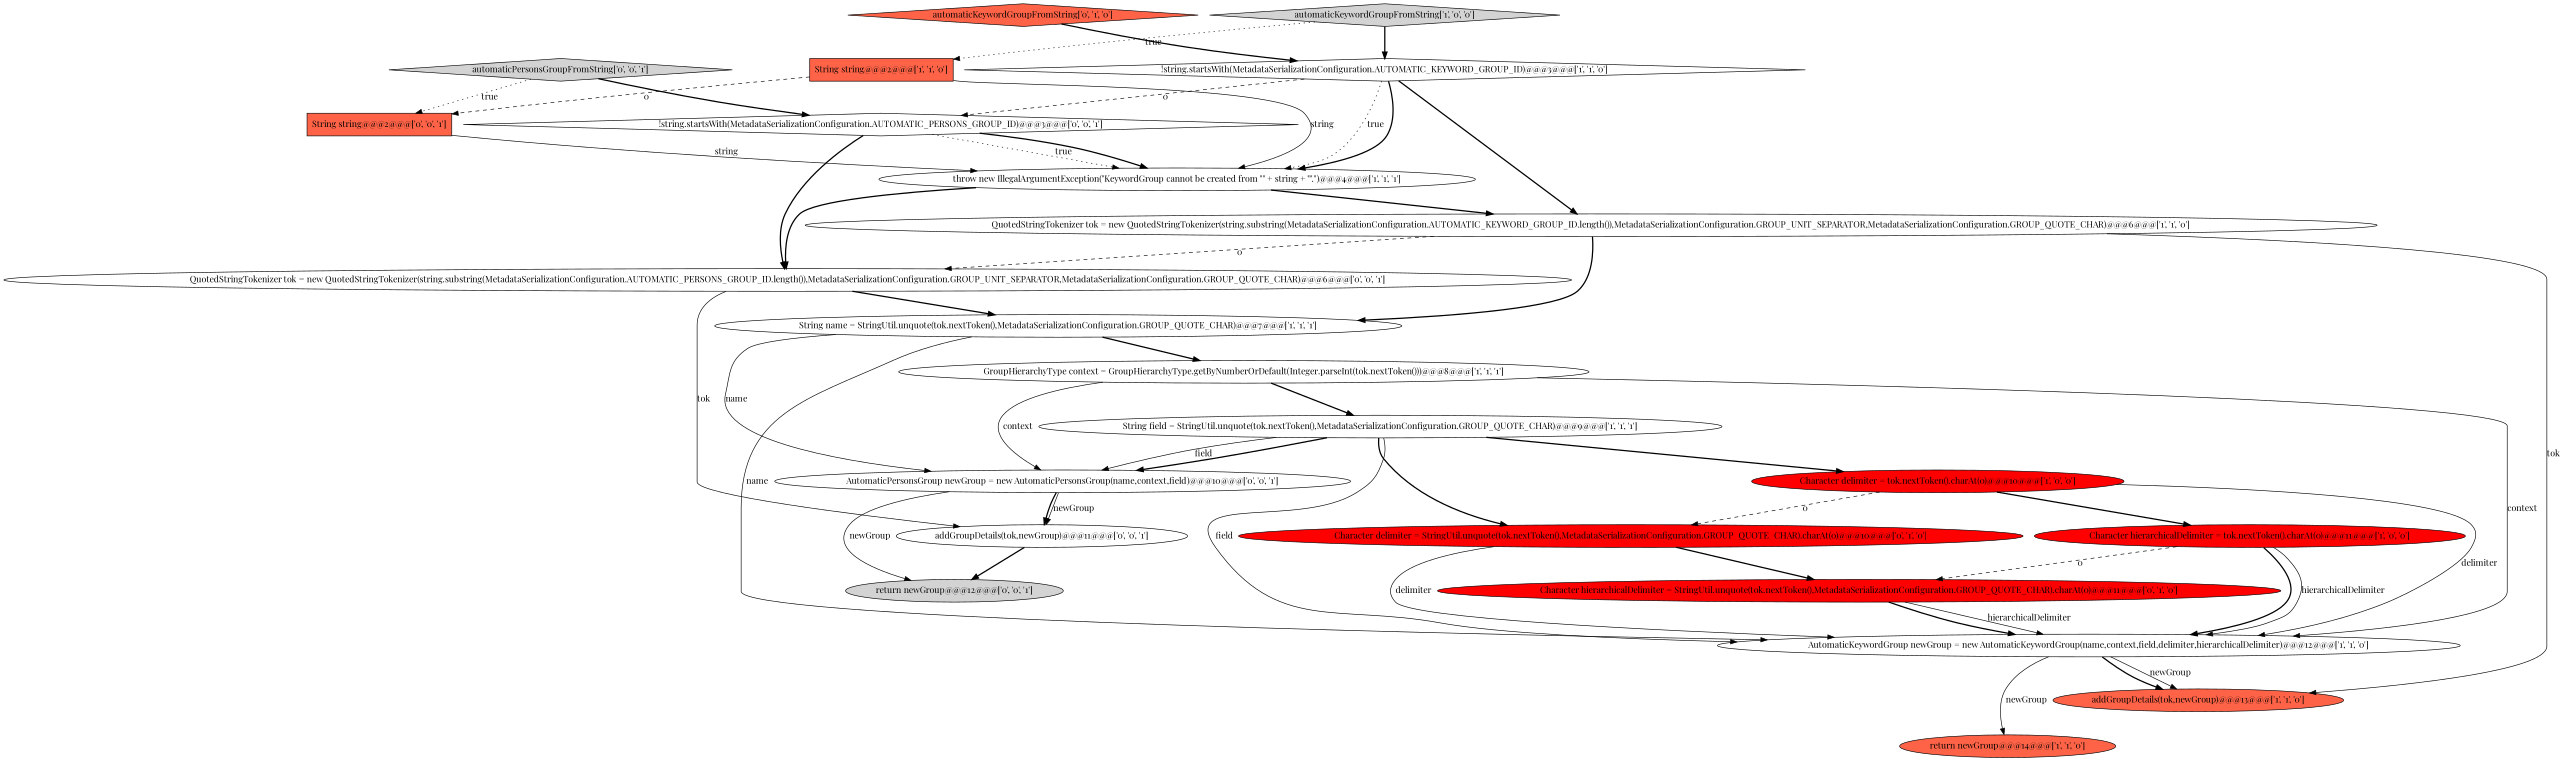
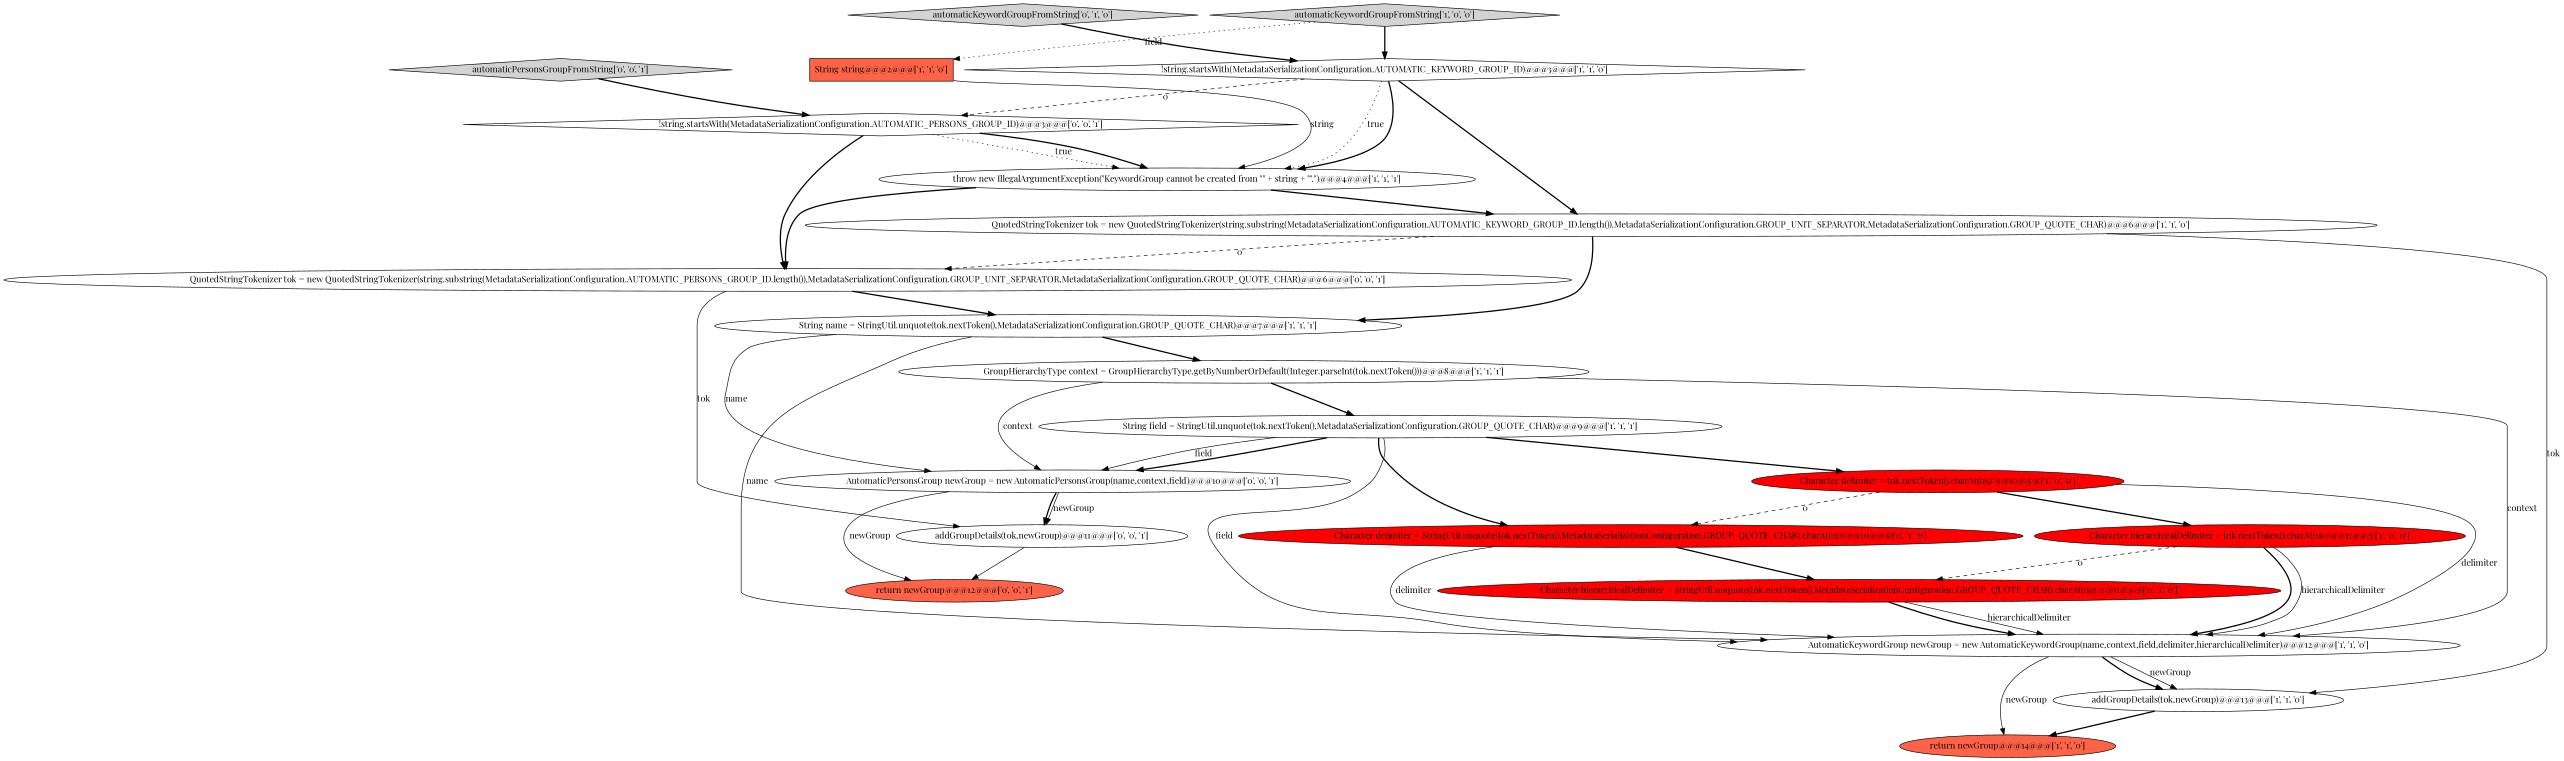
(1023, 15) -> (1023, 15)
(1154, 42) -> (1154, 42)
(379, 125) -> none
(1001, 562) -> (1001, 562)
(954, 591) -> (954, 591)
(2198, 700) -> (2198, 700)
none -> (2105, 723)
